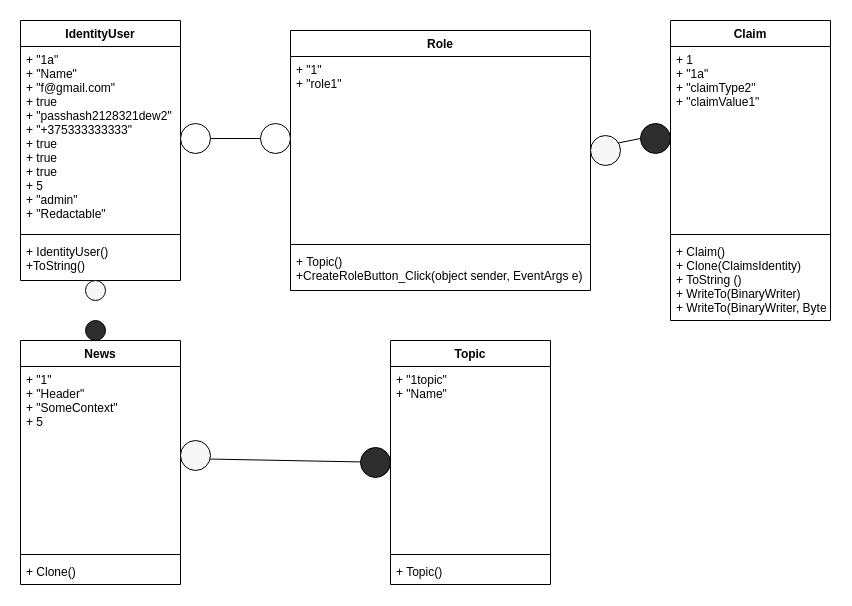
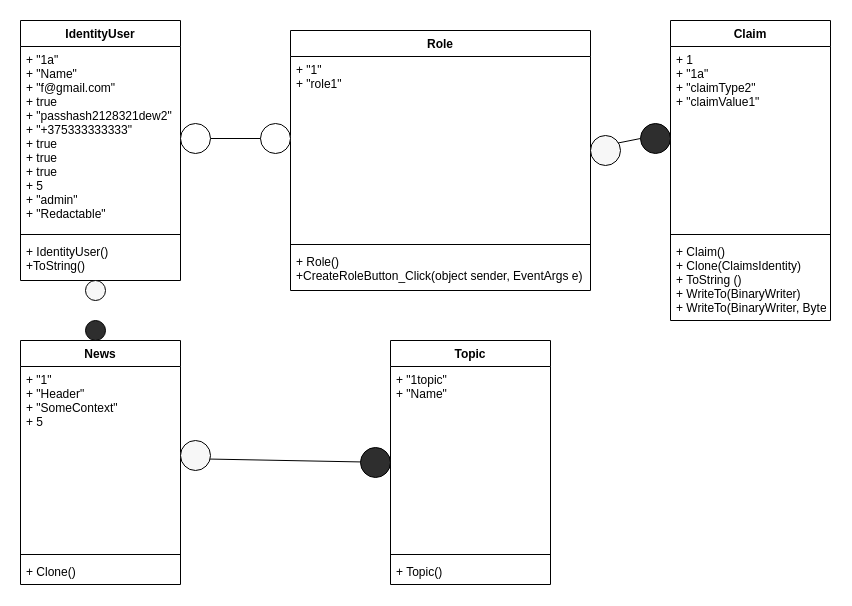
(325, 262) -> (321, 262)
